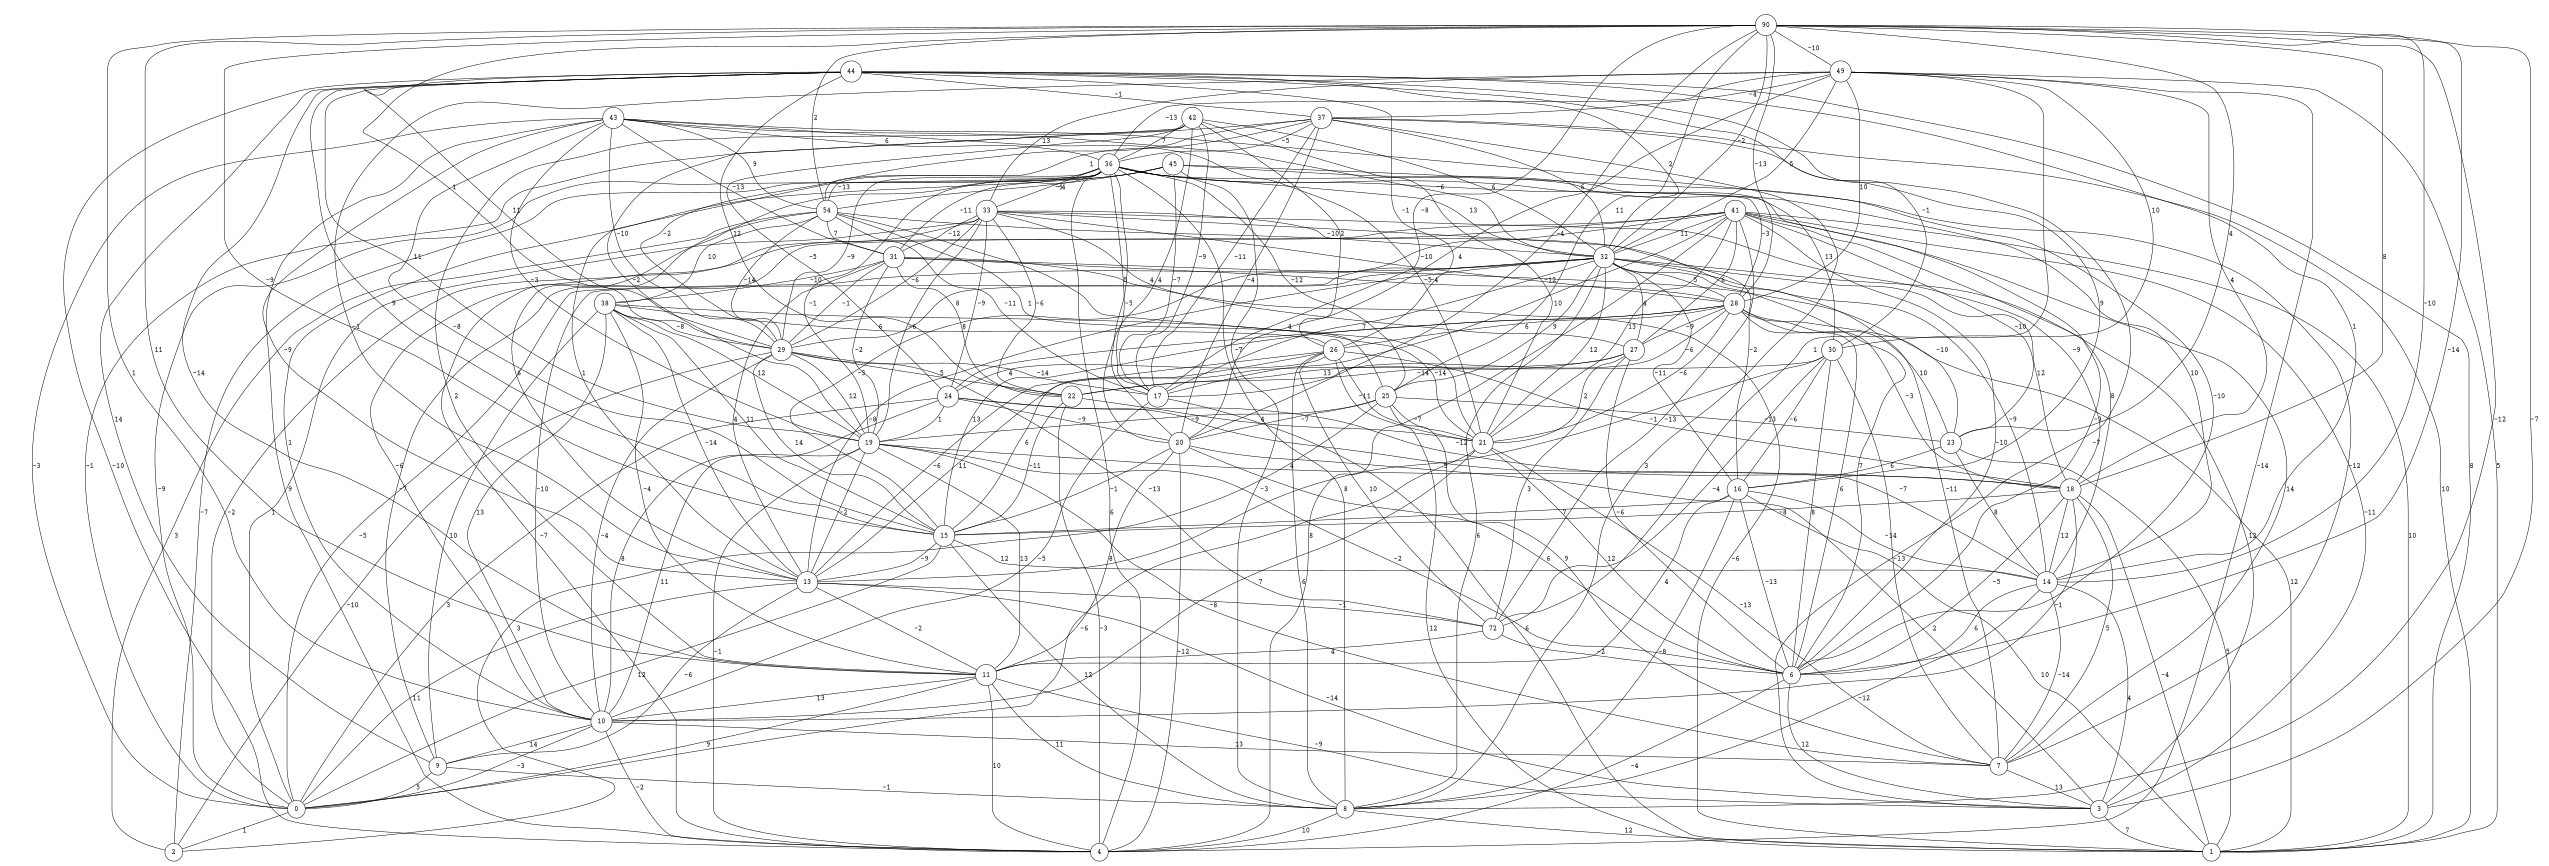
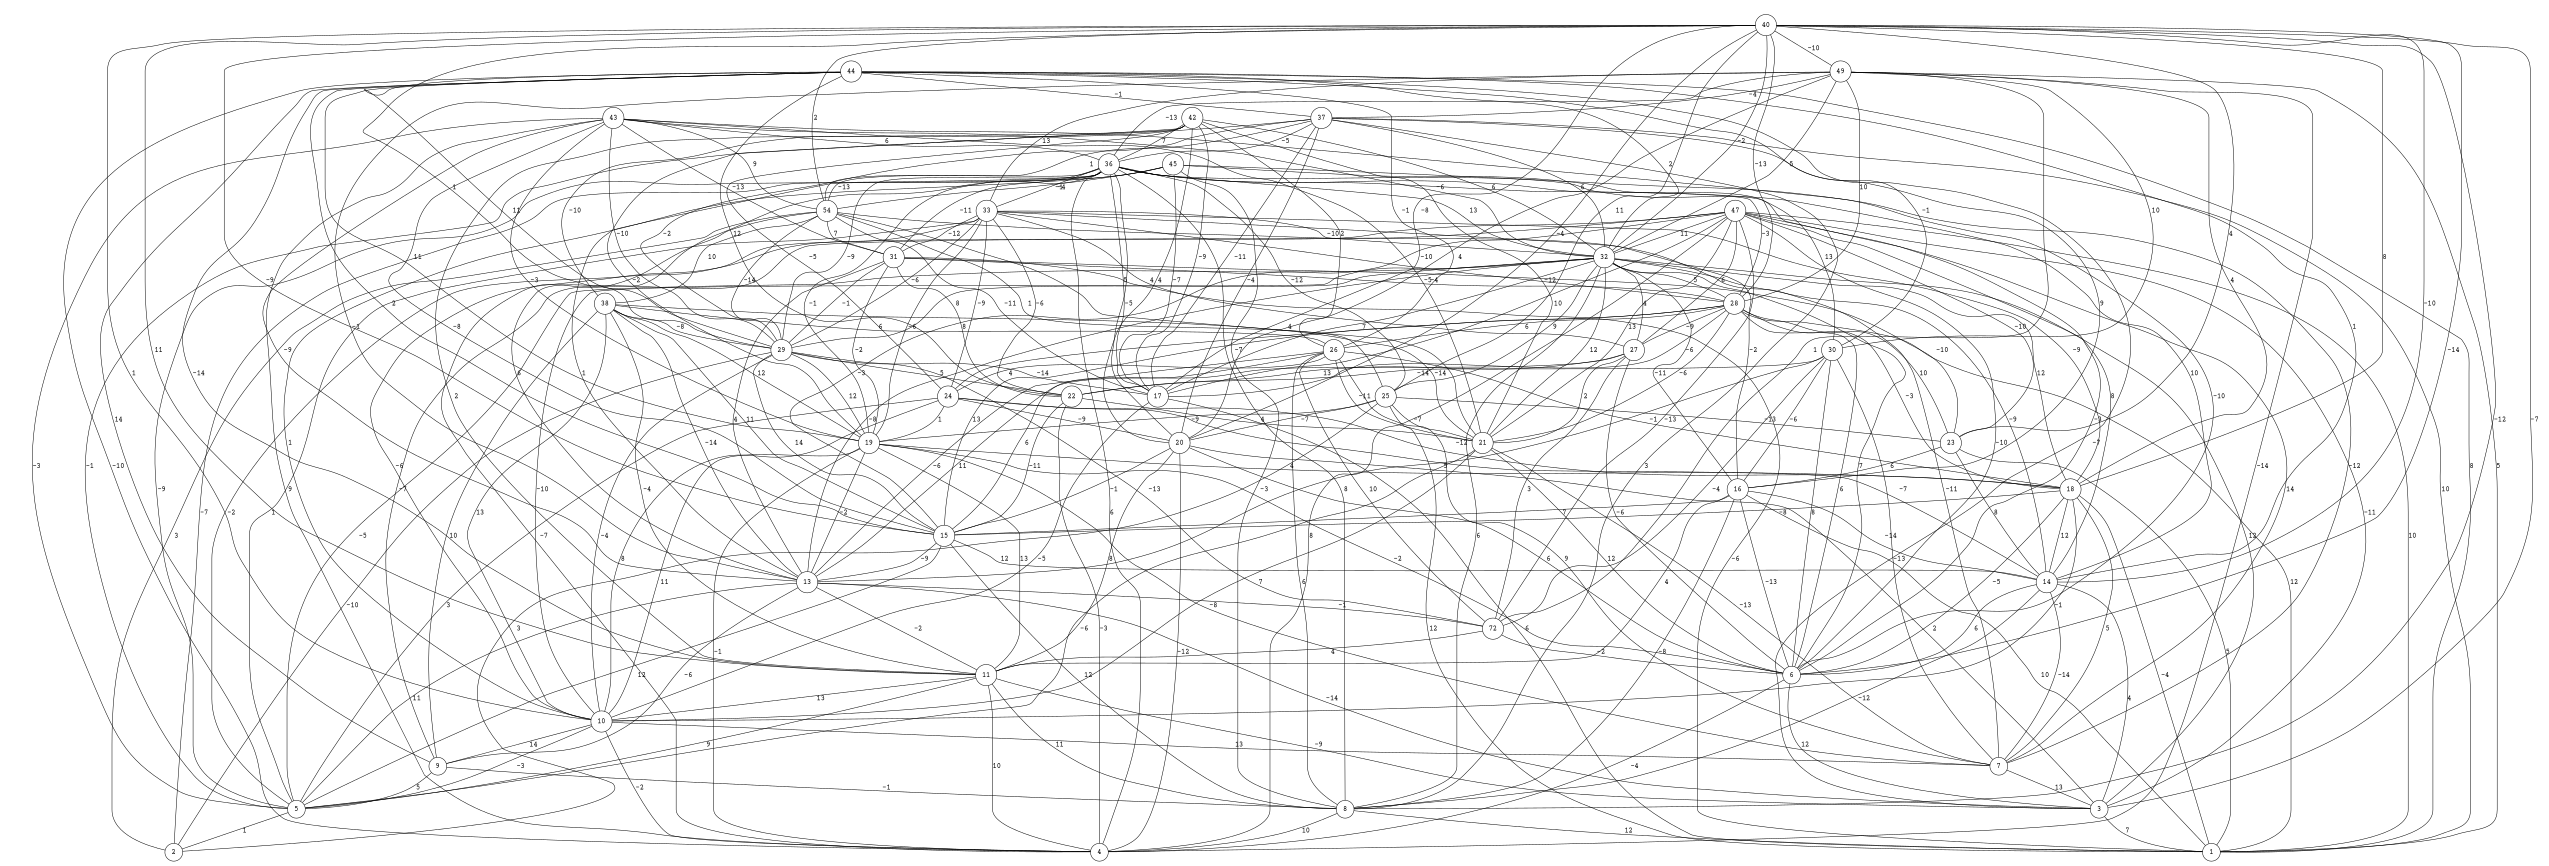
(1766, 25) -> (1766, 25)
(1735, 211) -> (1735, 211)
(784, 282) -> (761, 142)
(394, 304) -> (394, 304)
(296, 809) -> (296, 809)
